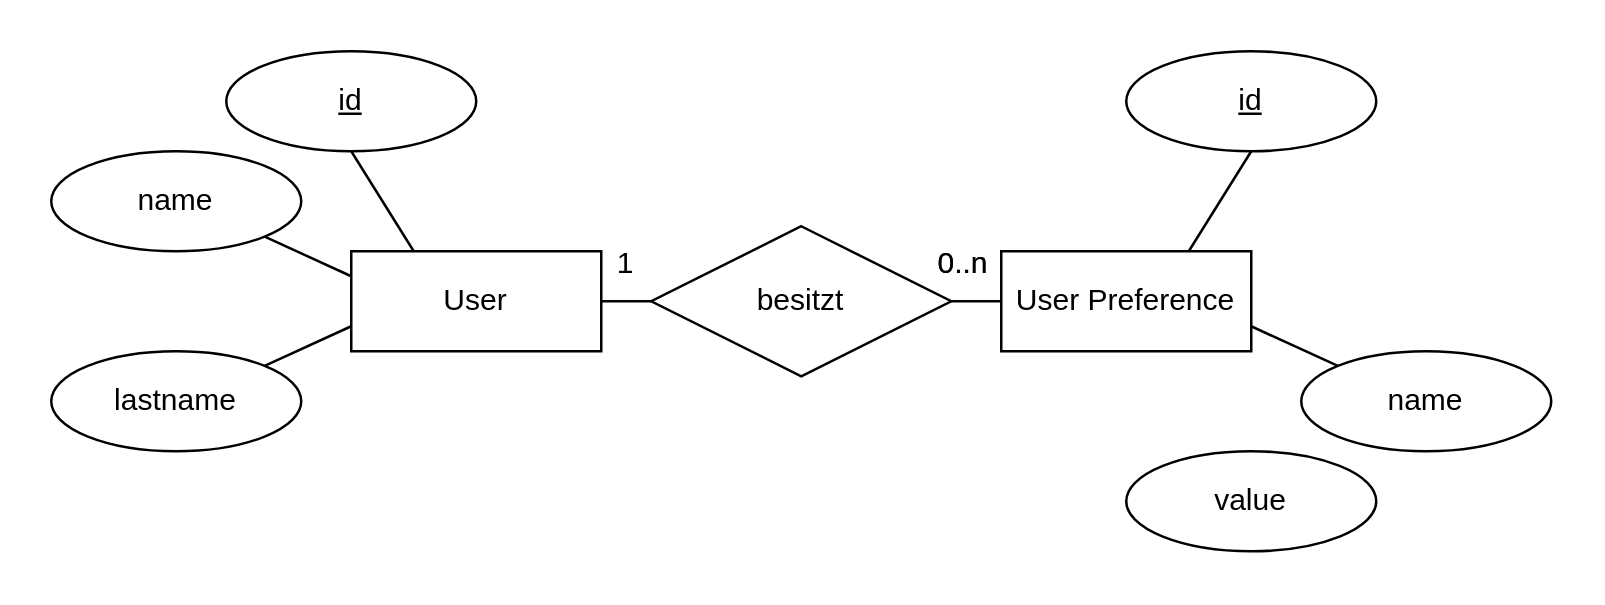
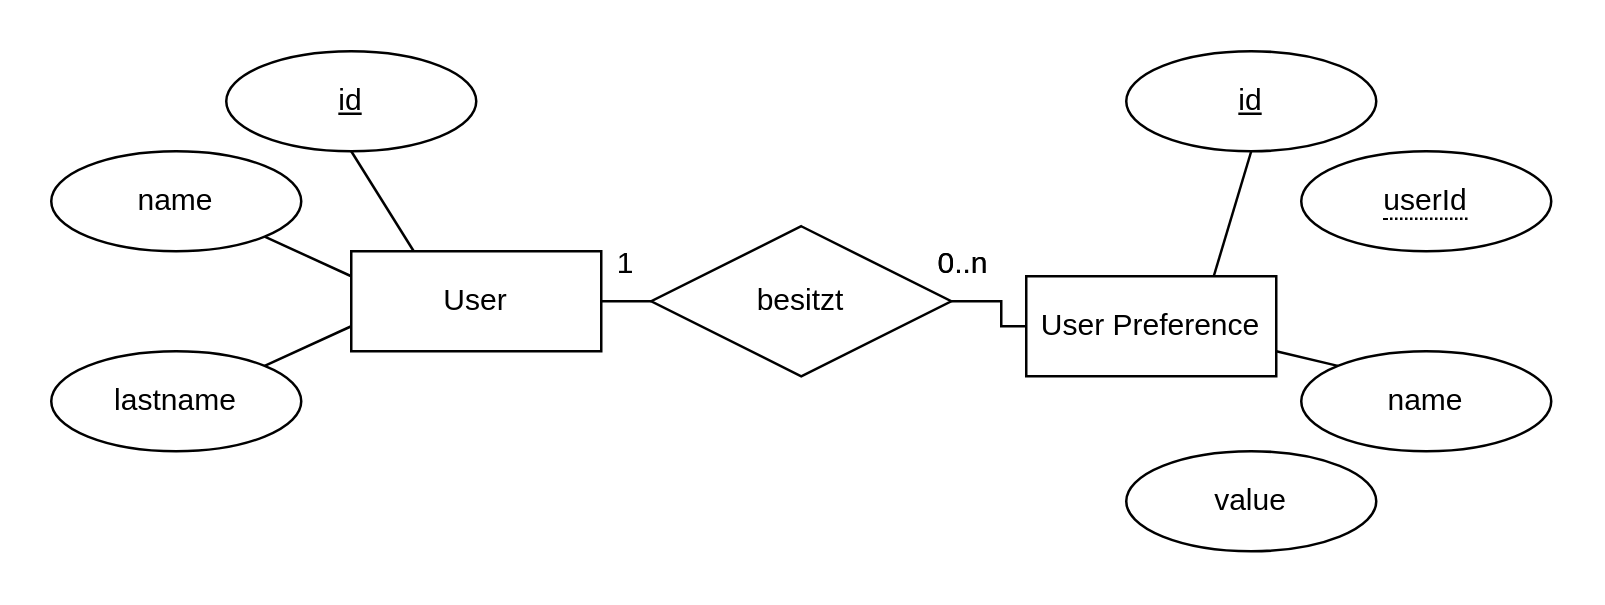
none -> (1426, 201)
(1126, 301) -> (1151, 326)
